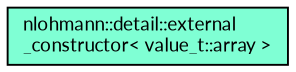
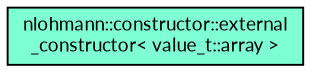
(148, 36) -> (155, 36)
